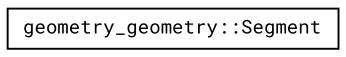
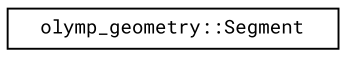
(173, 29) -> (173, 29)
